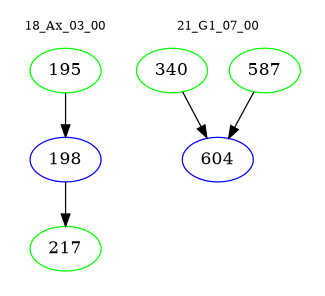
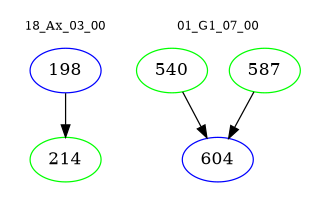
(218, 27) -> (218, 27)
(66, 71) -> none
(172, 71) -> (172, 71)
(66, 249) -> (66, 160)
